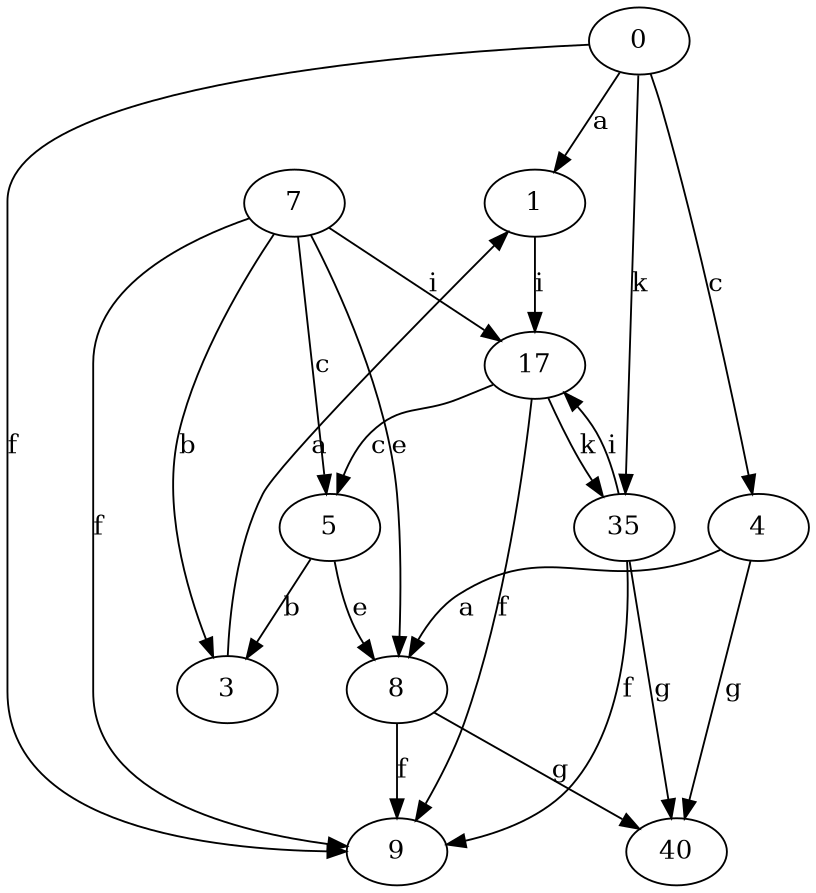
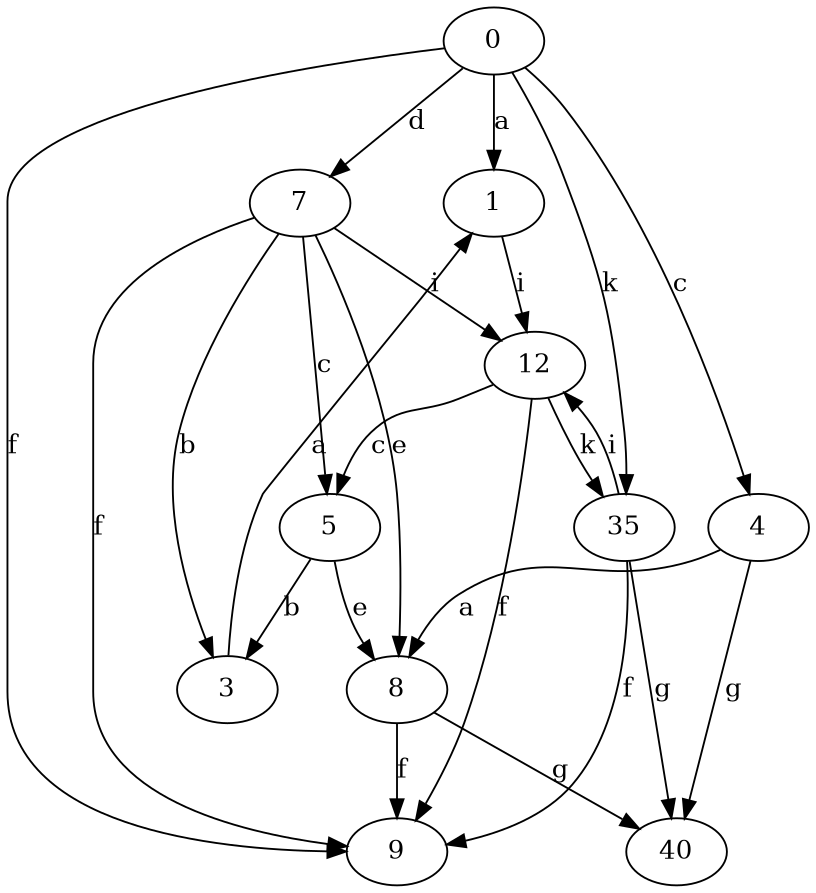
none -> (404, 116)
(535, 365) -> (535, 365)
